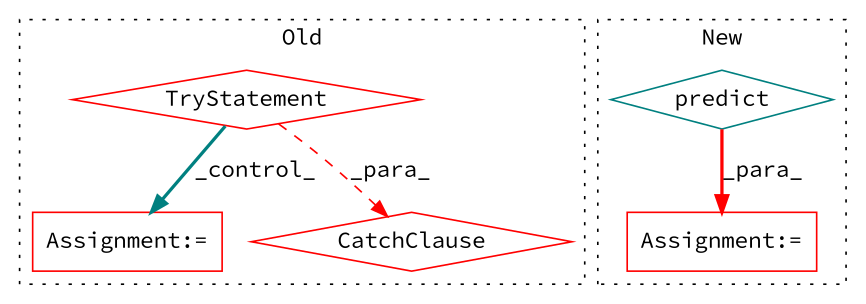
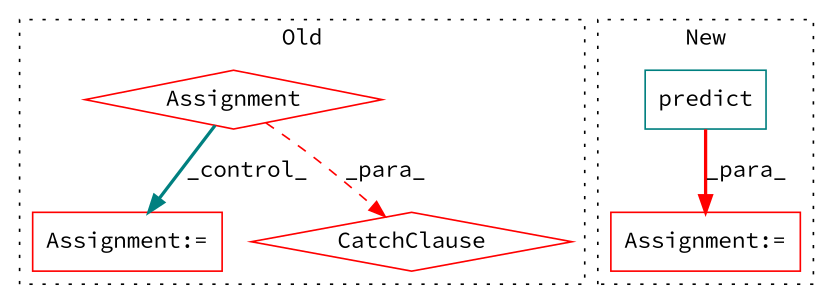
(247, 100) -> (234, 100)
(722, 100) -> (706, 100)
